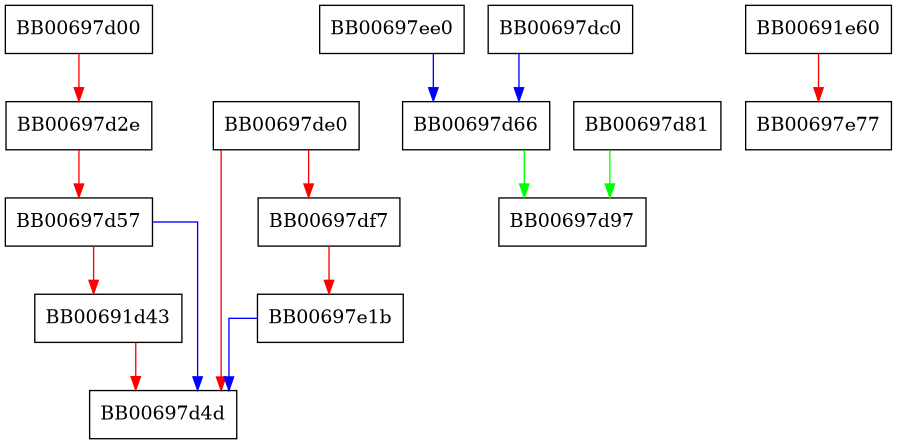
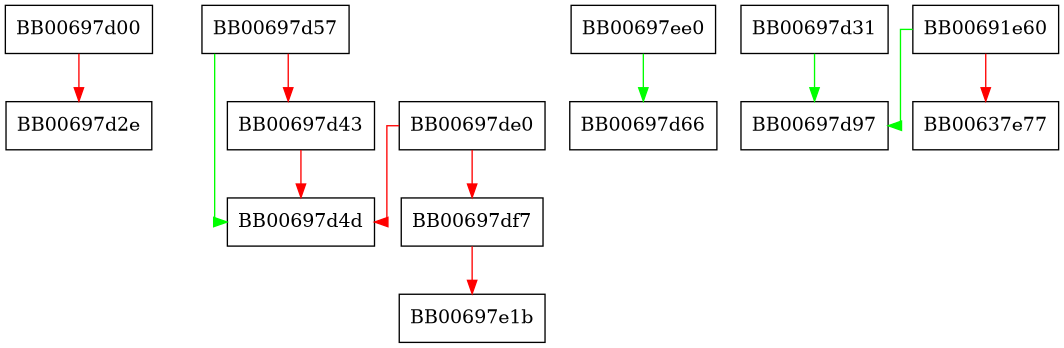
(560, 29) -> none
(433, 71) -> (643, 71)
(647, 126) -> (815, 29)
(819, 126) -> (986, 126)
(79, 167) -> none
(524, 167) -> (900, 72)
(198, 277) -> (215, 139)
(108, 318) -> (301, 126)
(231, 318) -> none
